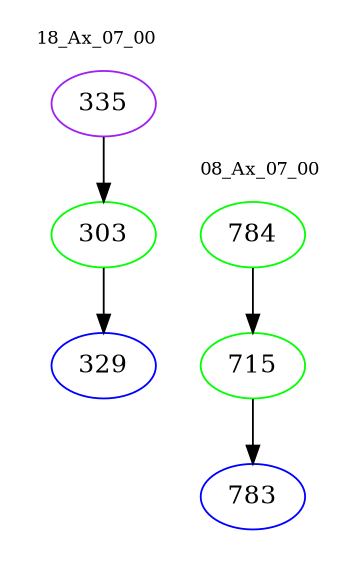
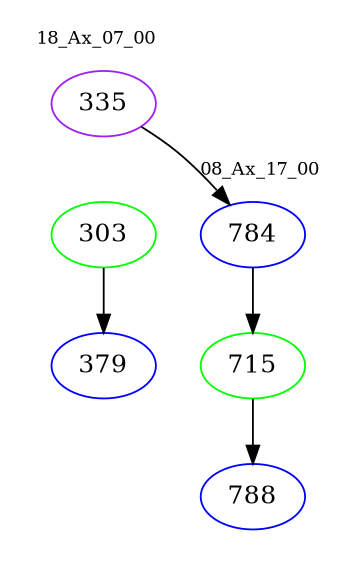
(104, 160) -> (198, 171)
(260, 170) -> (260, 170)
(253, 235) -> (253, 235)
(104, 366) -> (104, 366)
(253, 497) -> (253, 497)
